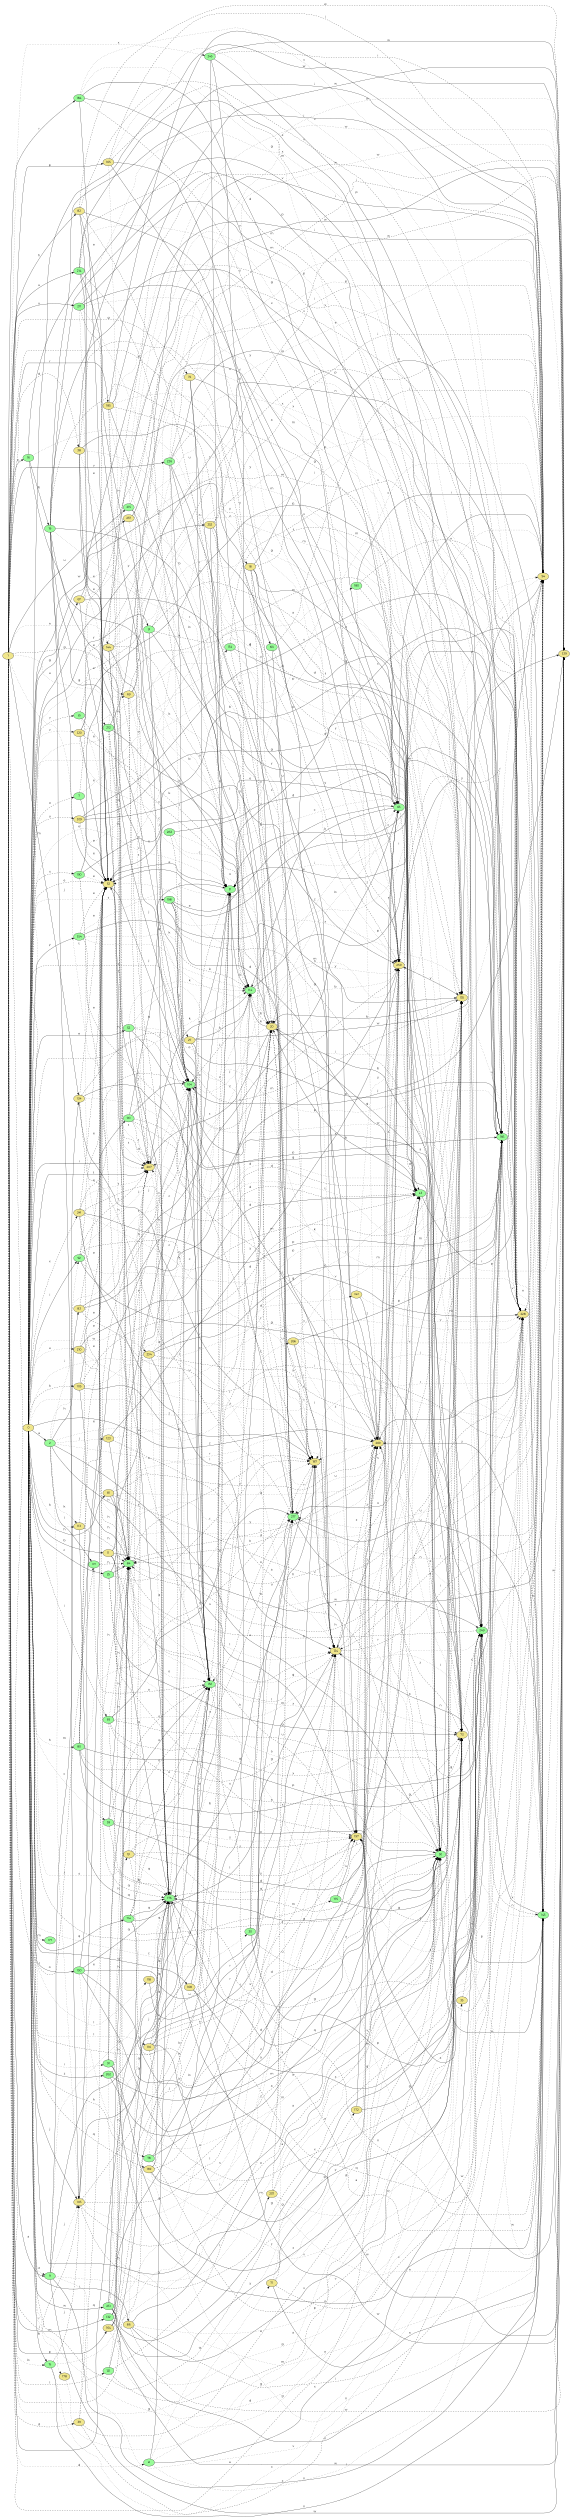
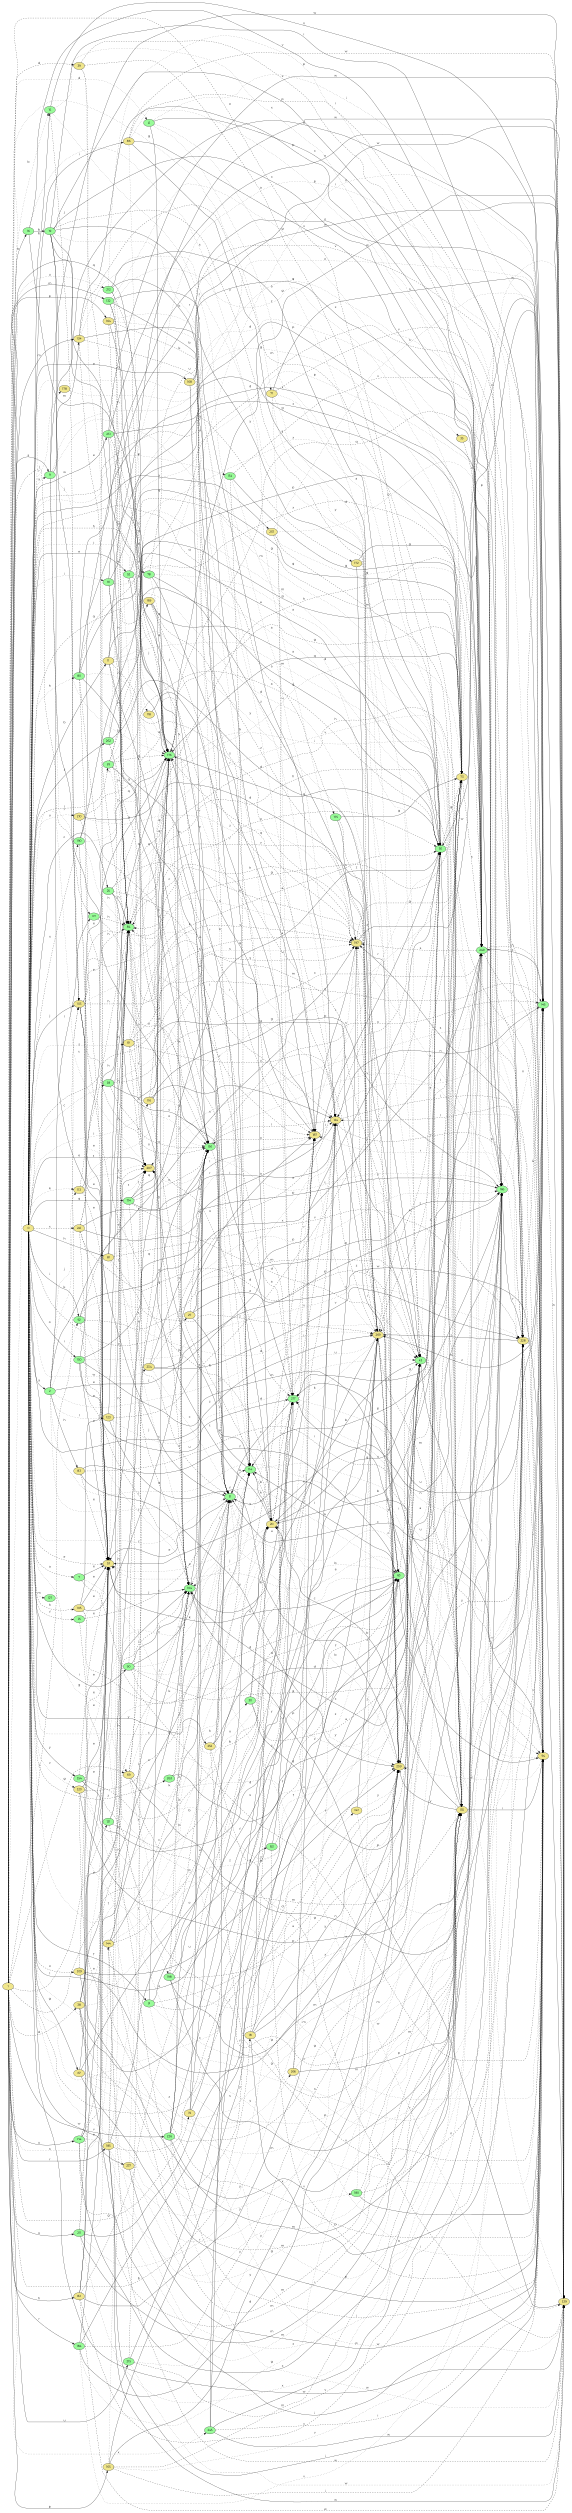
none -> (32, 1569)
